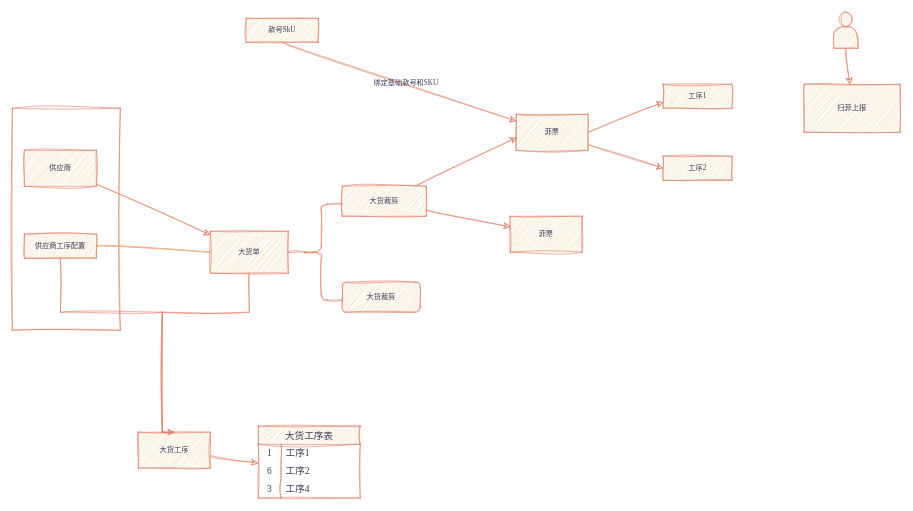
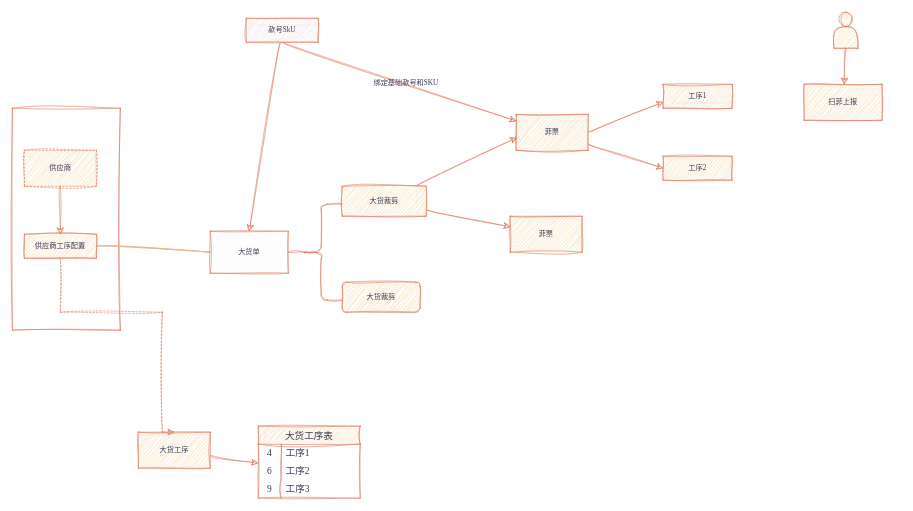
(282, 30) -> (282, 30)
(852, 108) -> (843, 102)
none -> (265, 136)
(60, 168) -> (60, 168)
(153, 209) -> (60, 215)
(249, 252) -> (249, 252)
(60, 304) -> (60, 304)
(226, 312) -> none
(270, 453) -> (270, 453)
(270, 489) -> (270, 489)
(298, 489) -> (298, 489)
